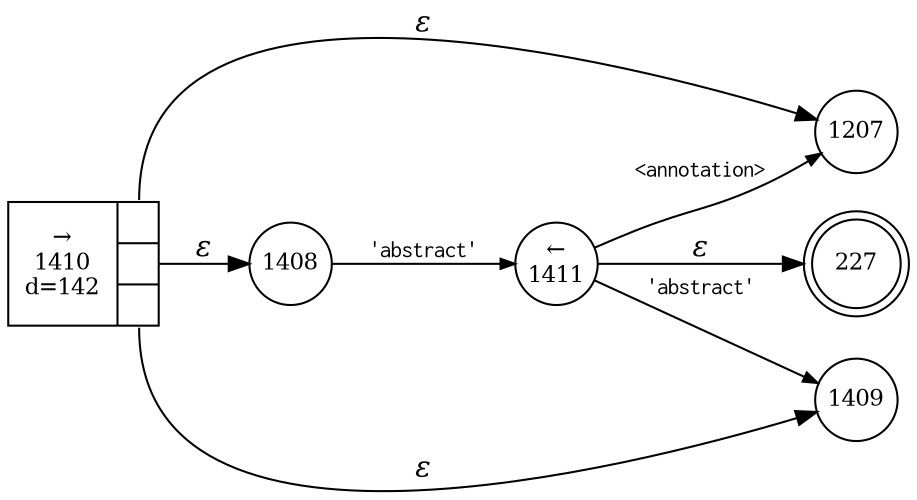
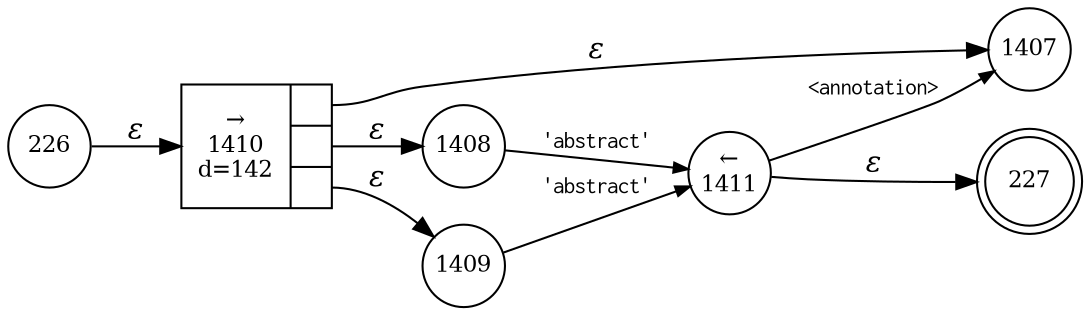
(856, 132) -> (1030, 49)
none -> (49, 146)
(700, 329) -> (590, 222)
